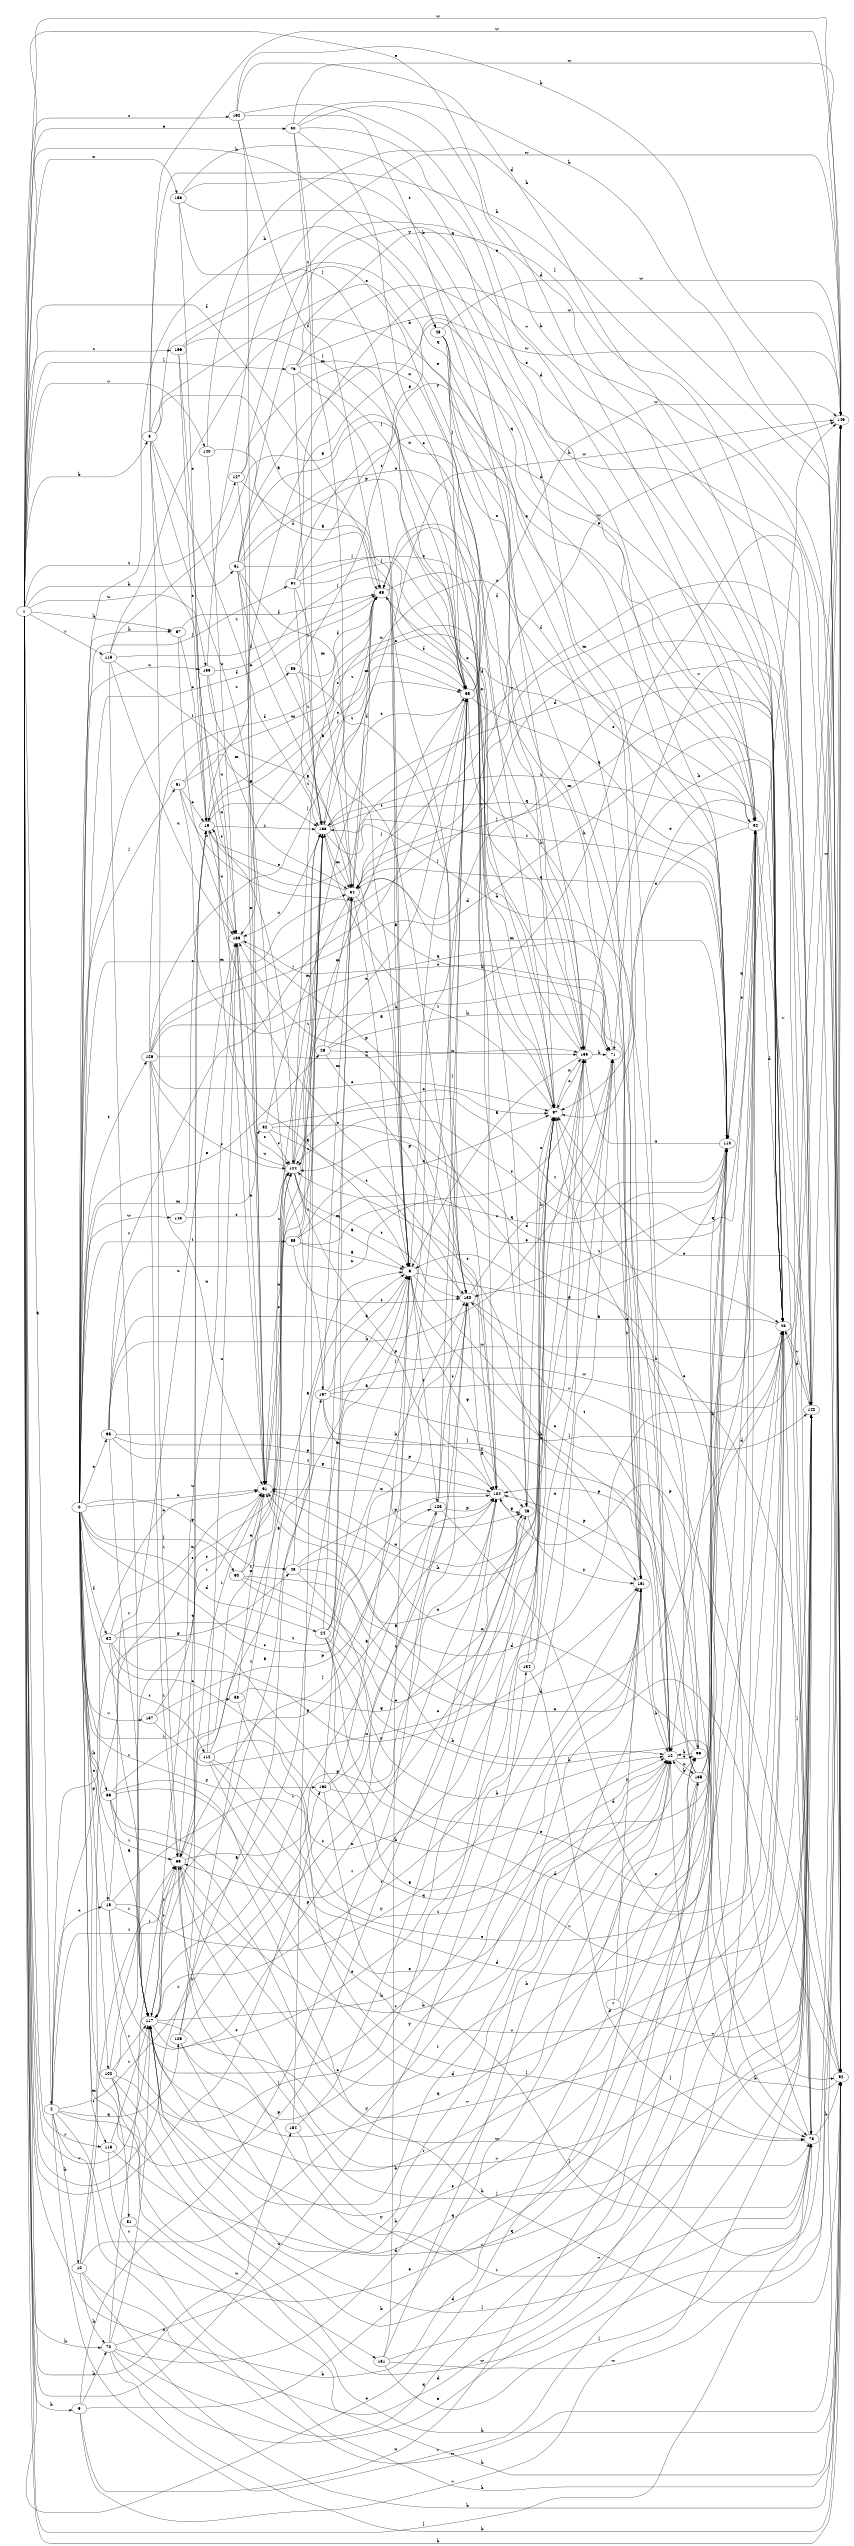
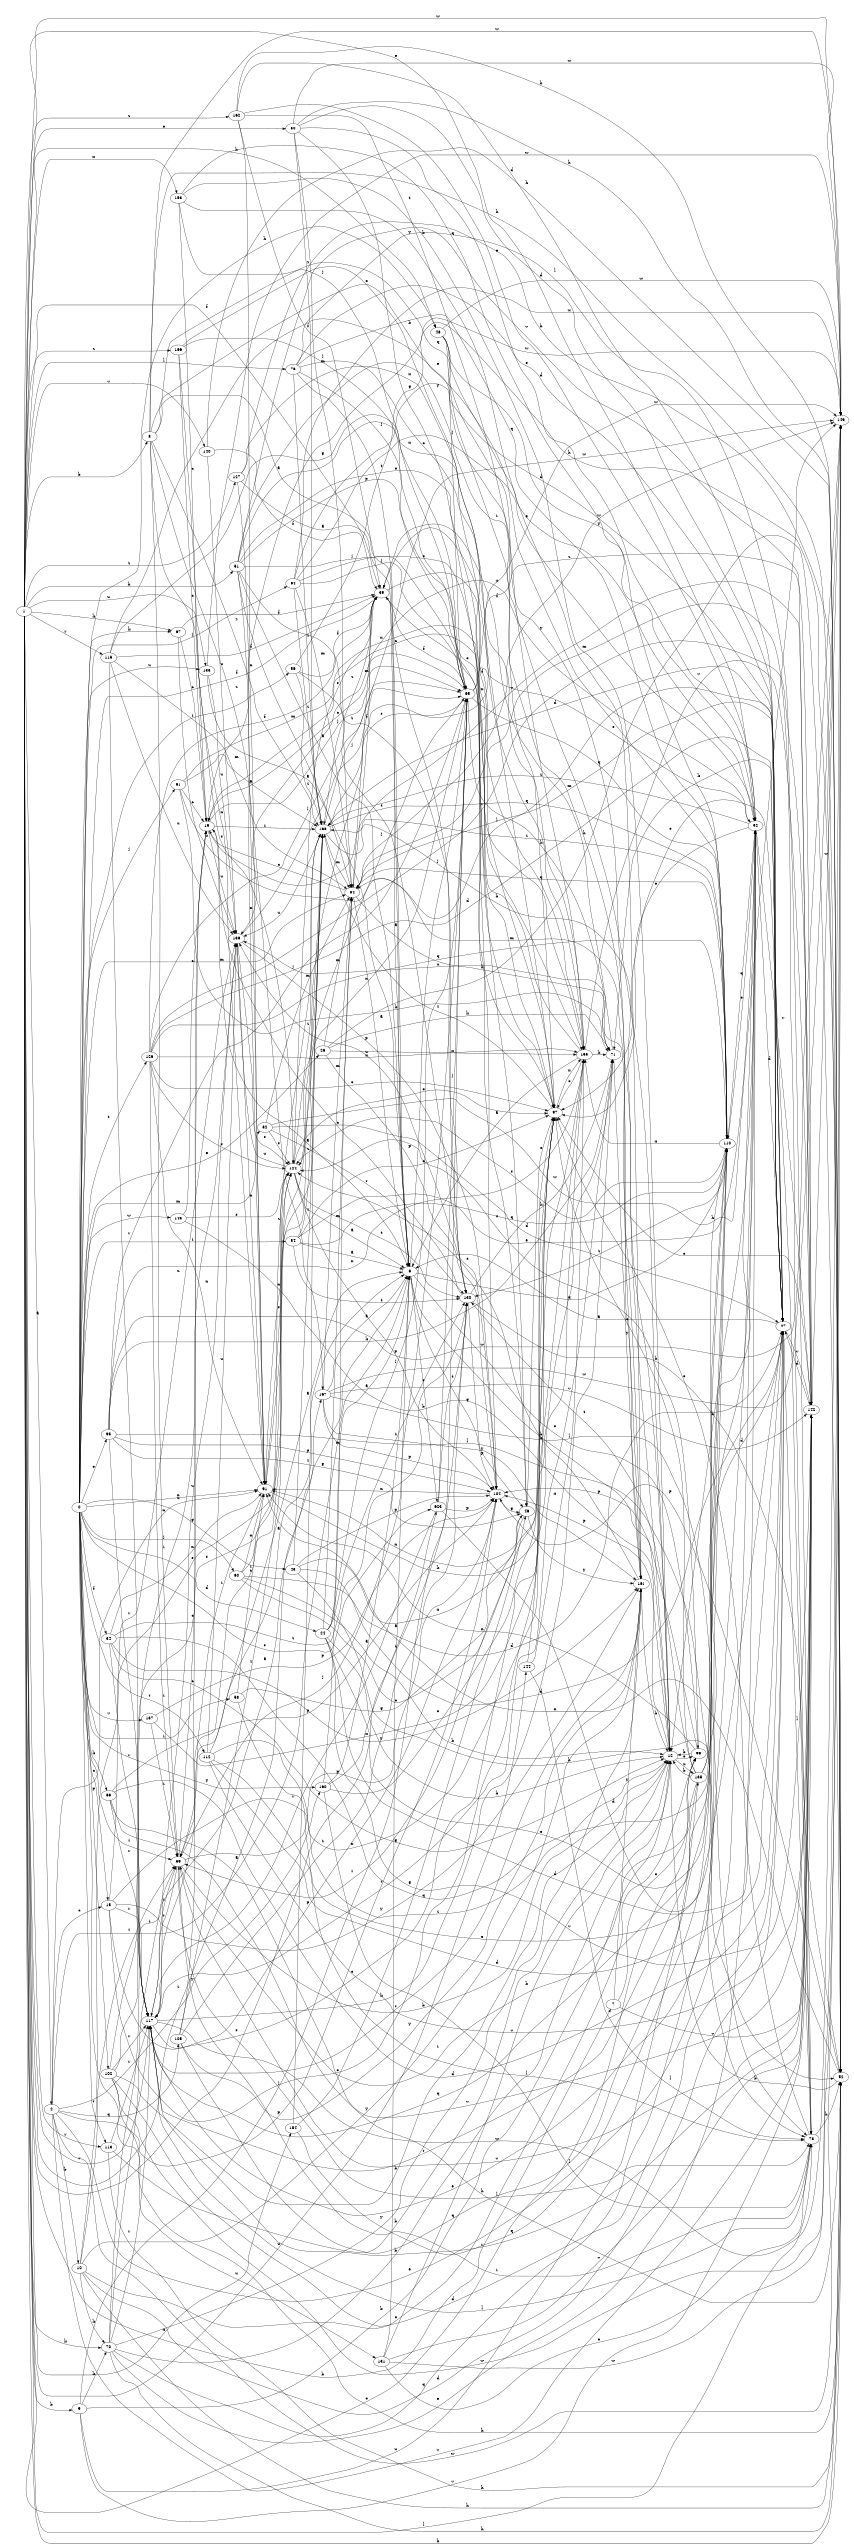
(497, 516) -> (497, 516)
(599, 523) -> (599, 523)
(352, 581) -> (332, 786)
(541, 628) -> (541, 628)
none -> (803, 653)
(555, 1177) -> (555, 1177)
(367, 1181) -> (367, 1181)
(713, 1218) -> (713, 1218)
(293, 1241) -> (293, 1241)
(783, 1326) -> (783, 1326)
none -> (499, 1420)
(396, 1435) -> (396, 1435)
(438, 1507) -> (438, 1507)
(251, 1571) -> (251, 1571)
(201, 1582) -> (164, 1789)
none -> (149, 1641)
(527, 1667) -> (527, 1667)
(95, 1802) -> none
(396, 1840) -> (396, 1840)
(129, 1851) -> (129, 1851)
(411, 1971) -> (487, 2220)
(129, 2222) -> none
(396, 2251) -> (396, 2251)
(599, 2340) -> (599, 2340)
